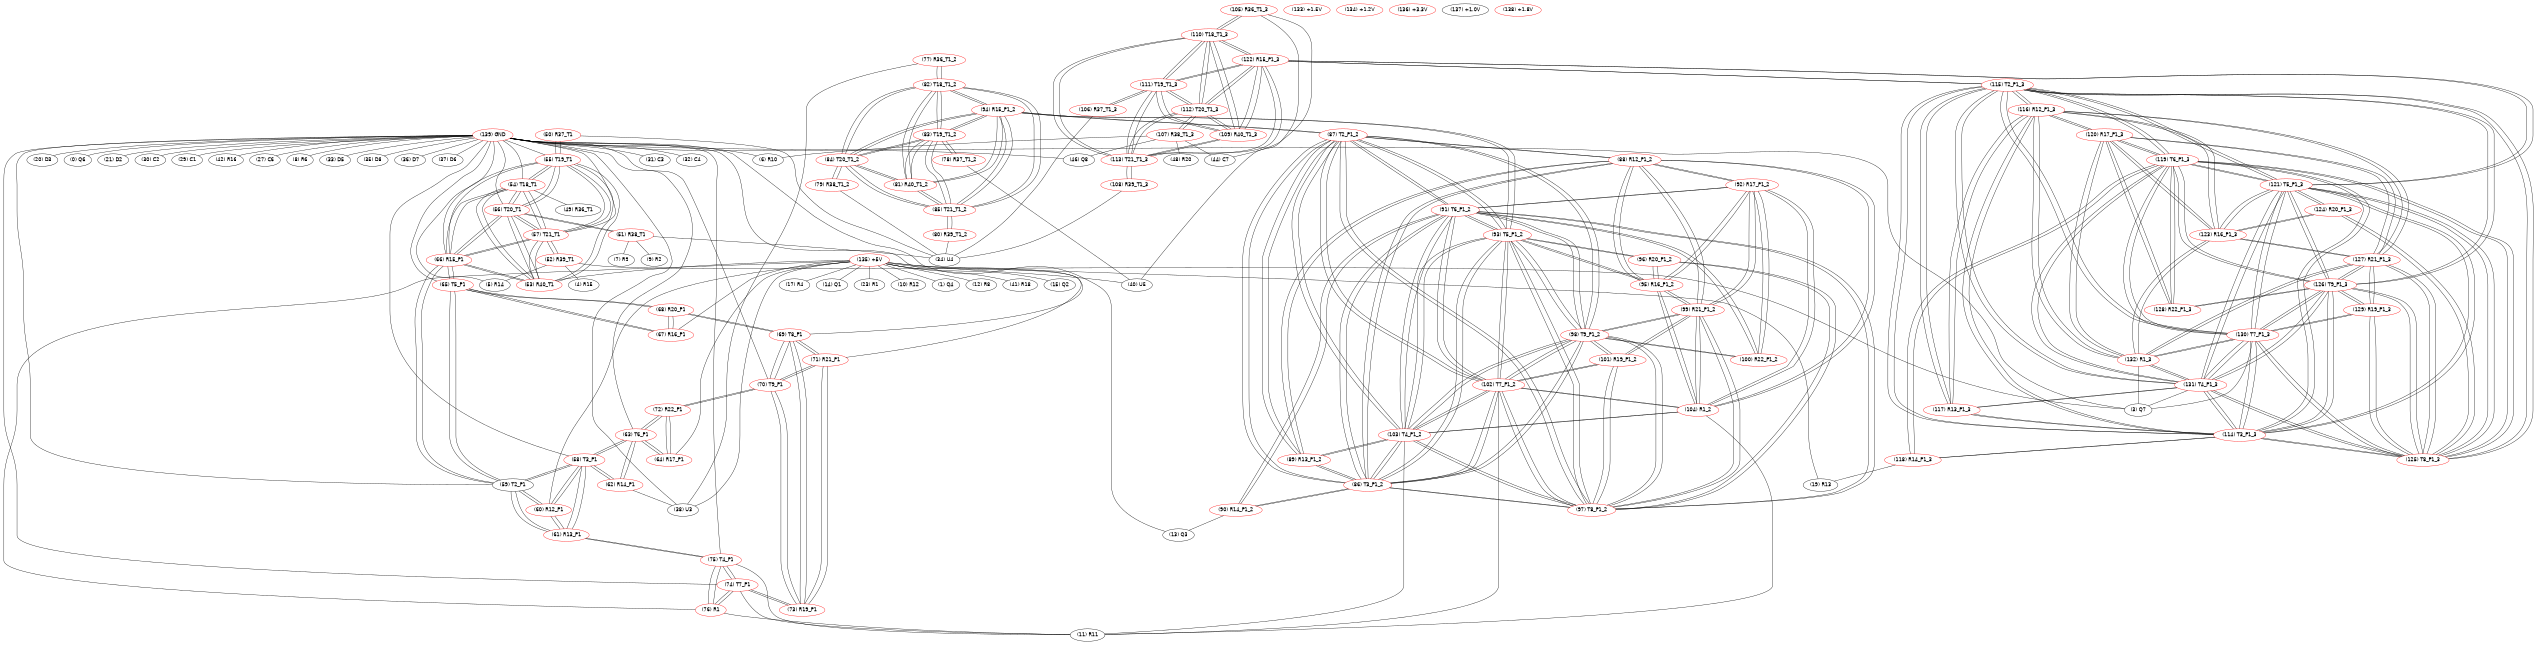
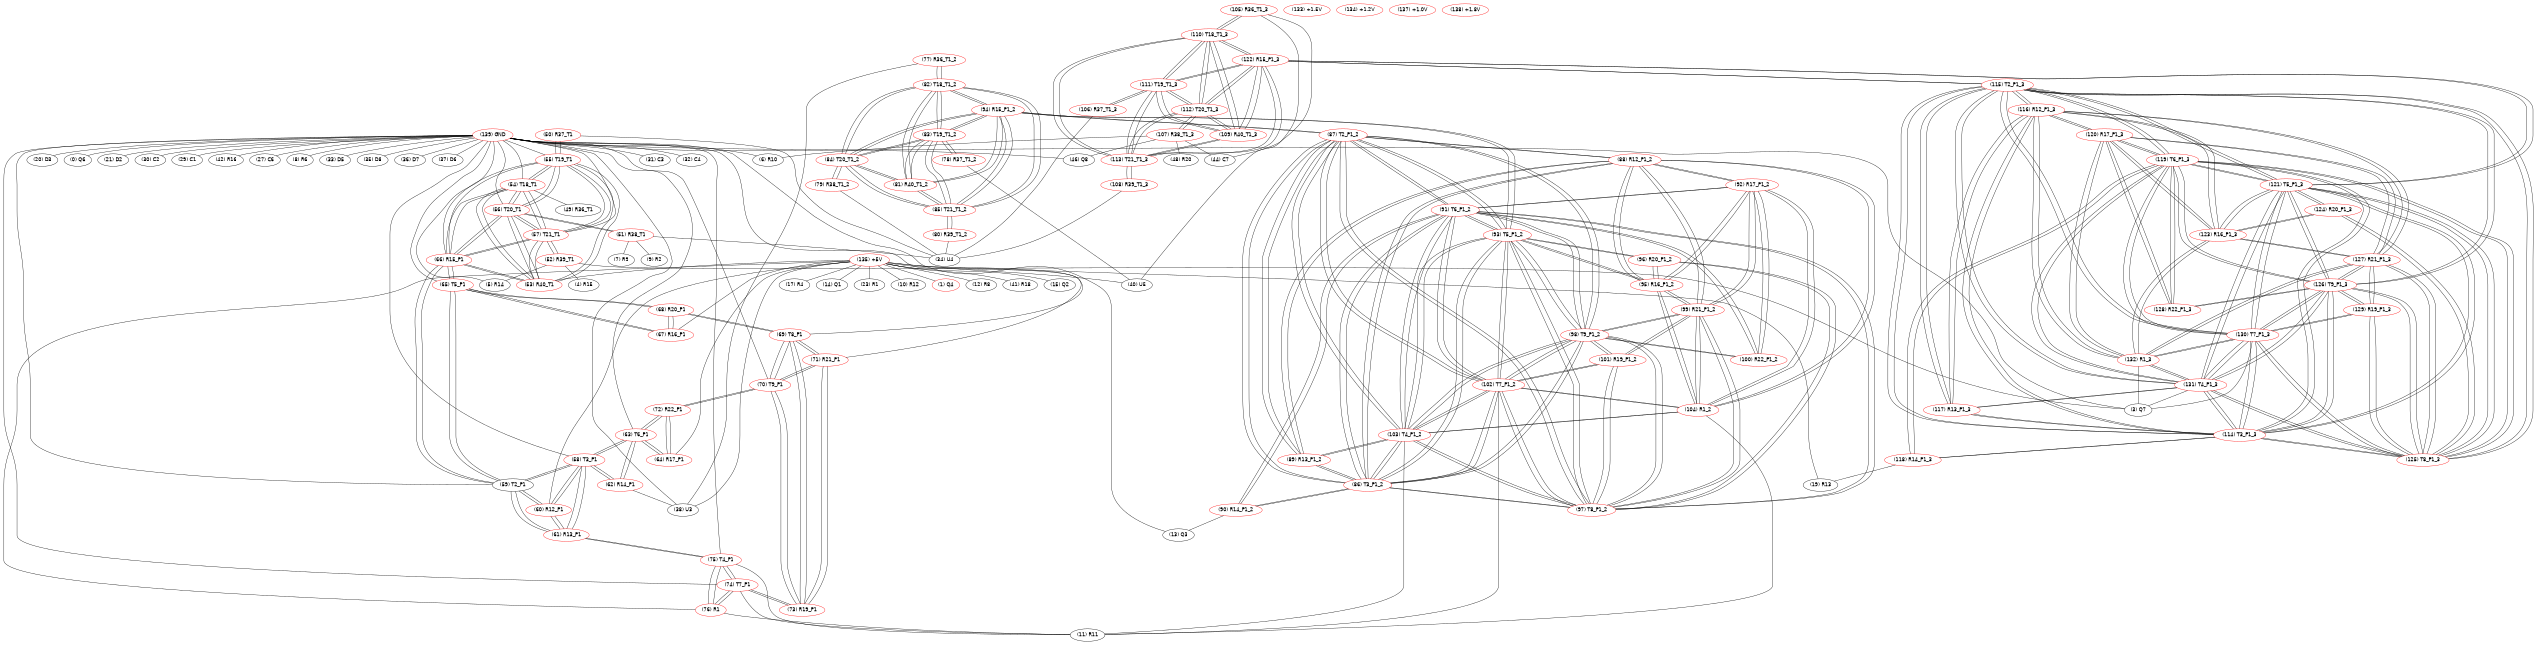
(1413, 10) -> none
(1465, 10) -> (1413, 10)
(946, 285) -> (946, 285)
